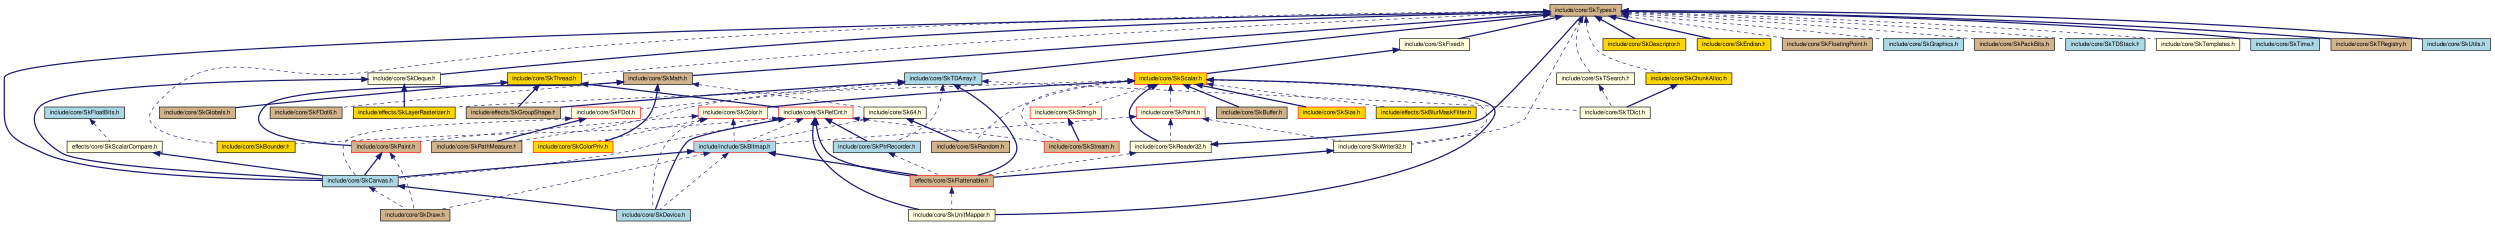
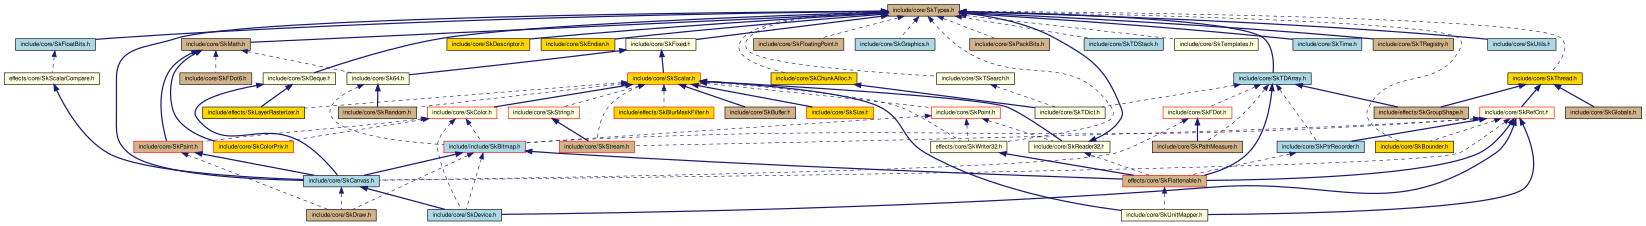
none -> (488, 20)
none -> (515, 63)
(1426, 113) -> (664, 113)
(1372, 147) -> (969, 147)
